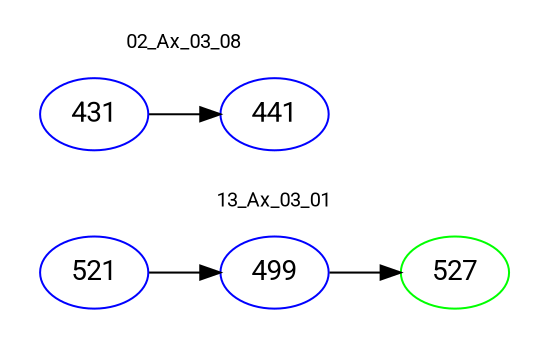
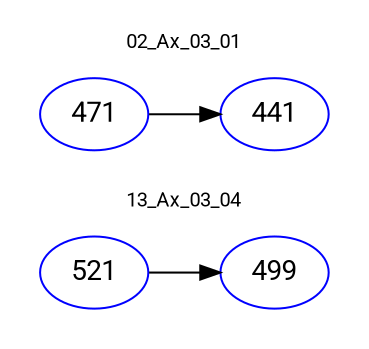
(184, 43) -> (184, 43)
(94, 114) -> (94, 114)
(275, 201) -> (184, 201)
(455, 273) -> none
